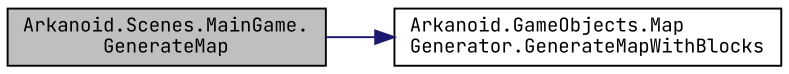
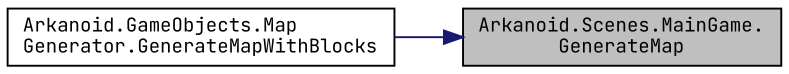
(351, 37) -> (419, 37)
